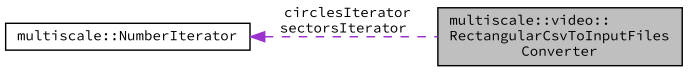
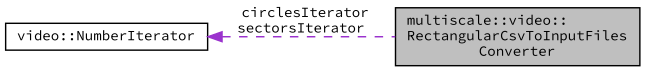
(128, 37) -> (107, 37)
